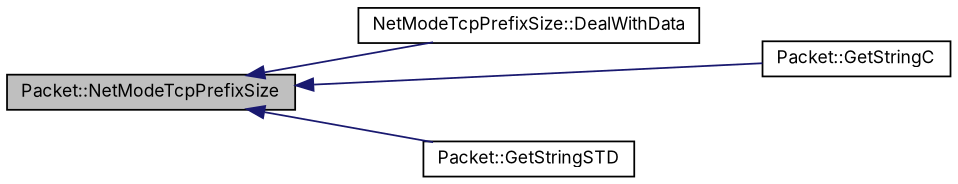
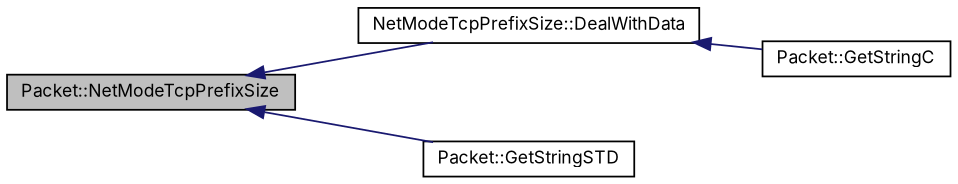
(538, 74) -> (737, 47)
